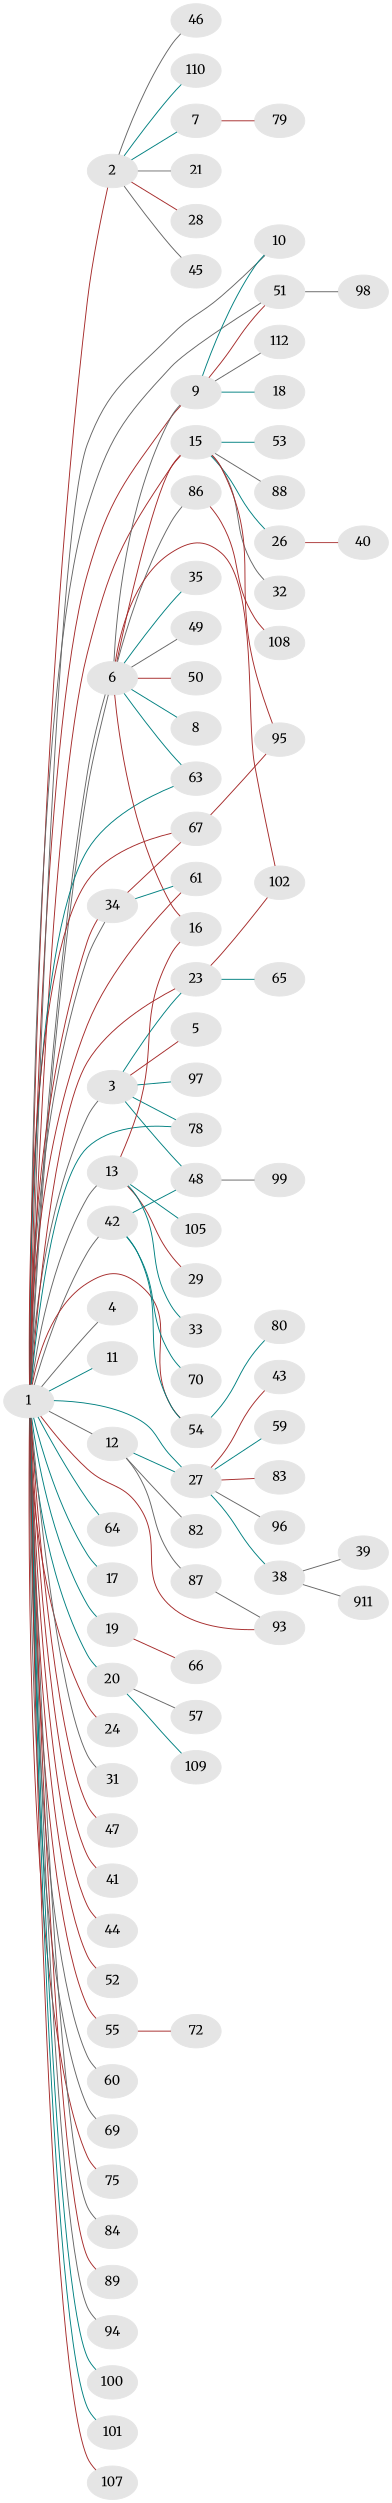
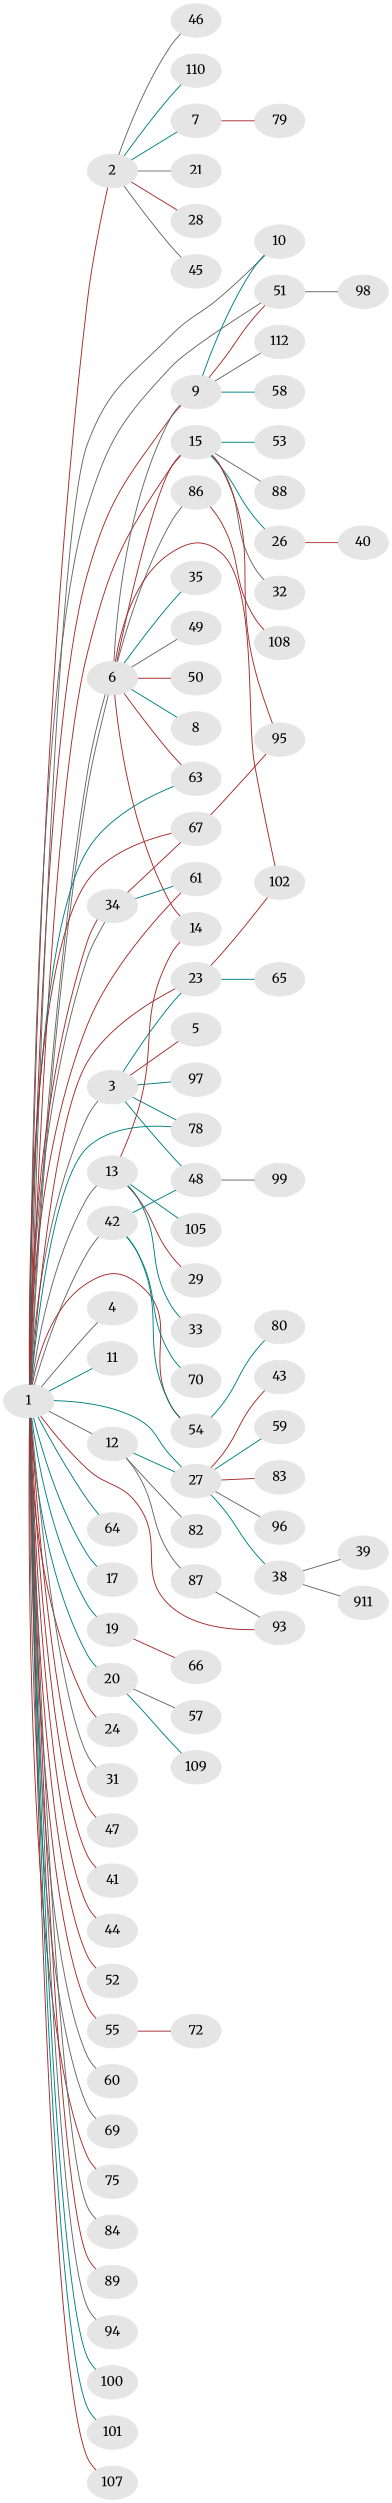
(280, 392) -> (280, 392)
(152, 730) -> (152, 730)
(196, 929) -> (196, 929)
